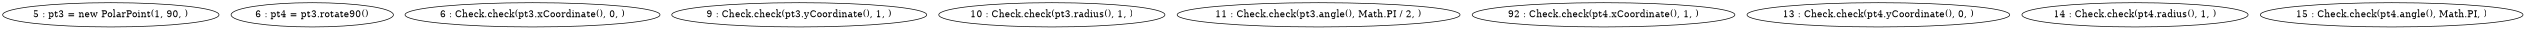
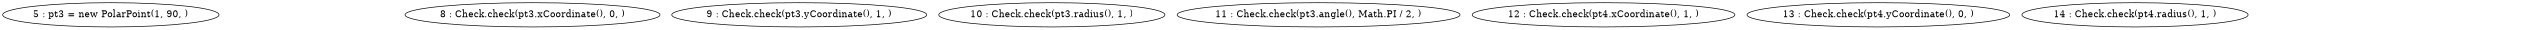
(312, 15) -> none
(533, 15) -> (533, 15)
(1604, 15) -> (1604, 15)
(2392, 15) -> none
